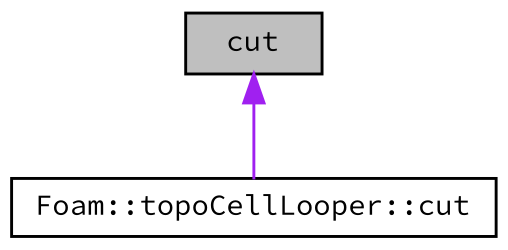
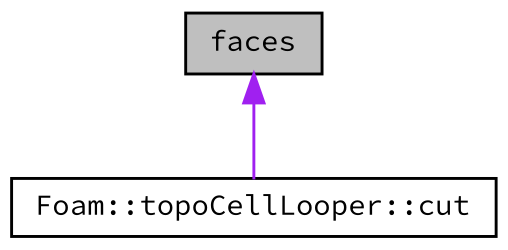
(254, 44) -> (254, 44)
